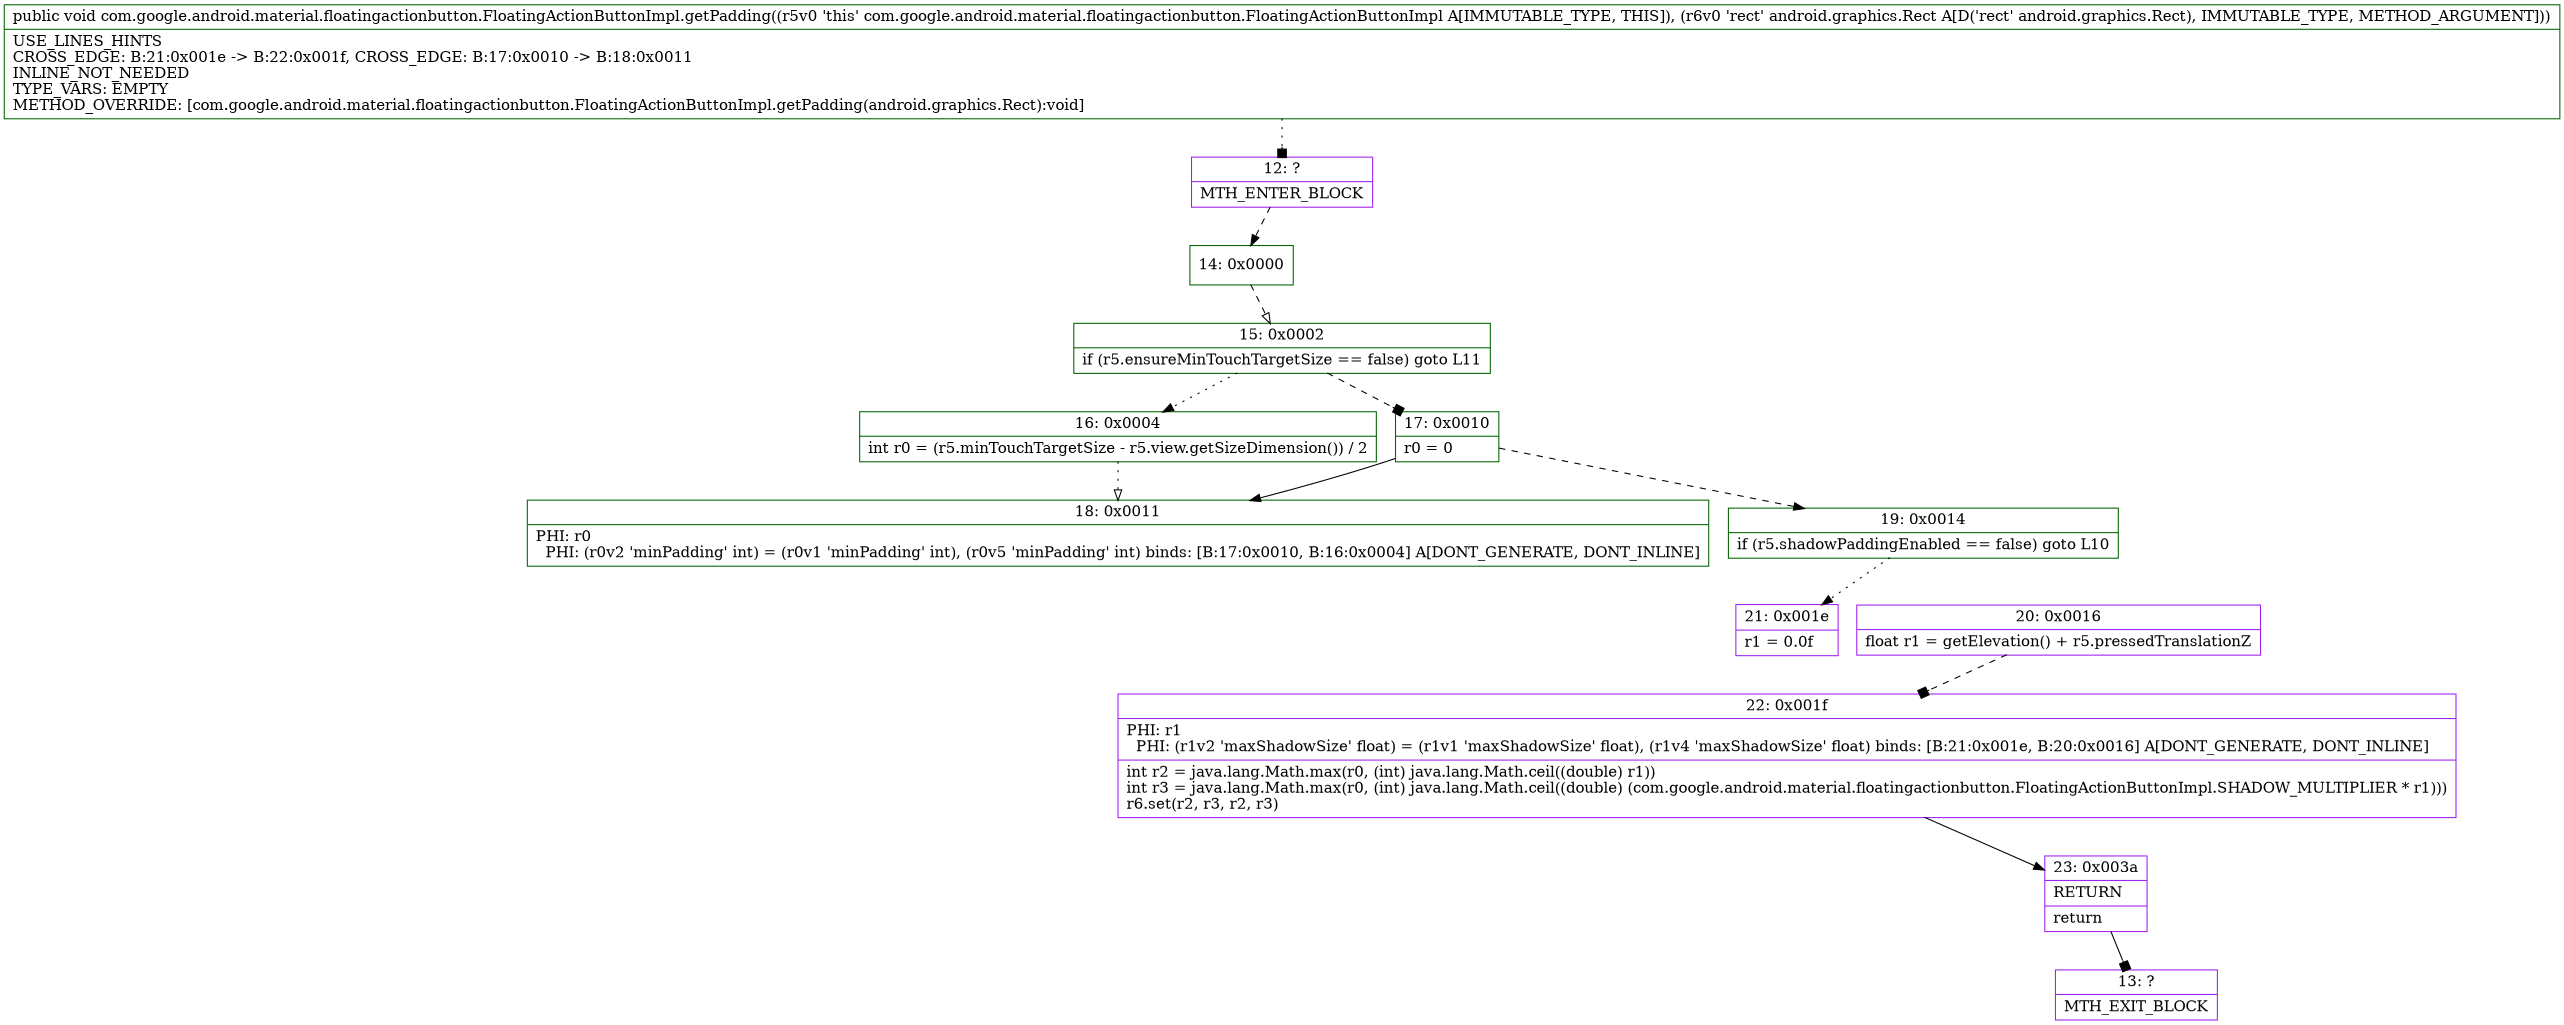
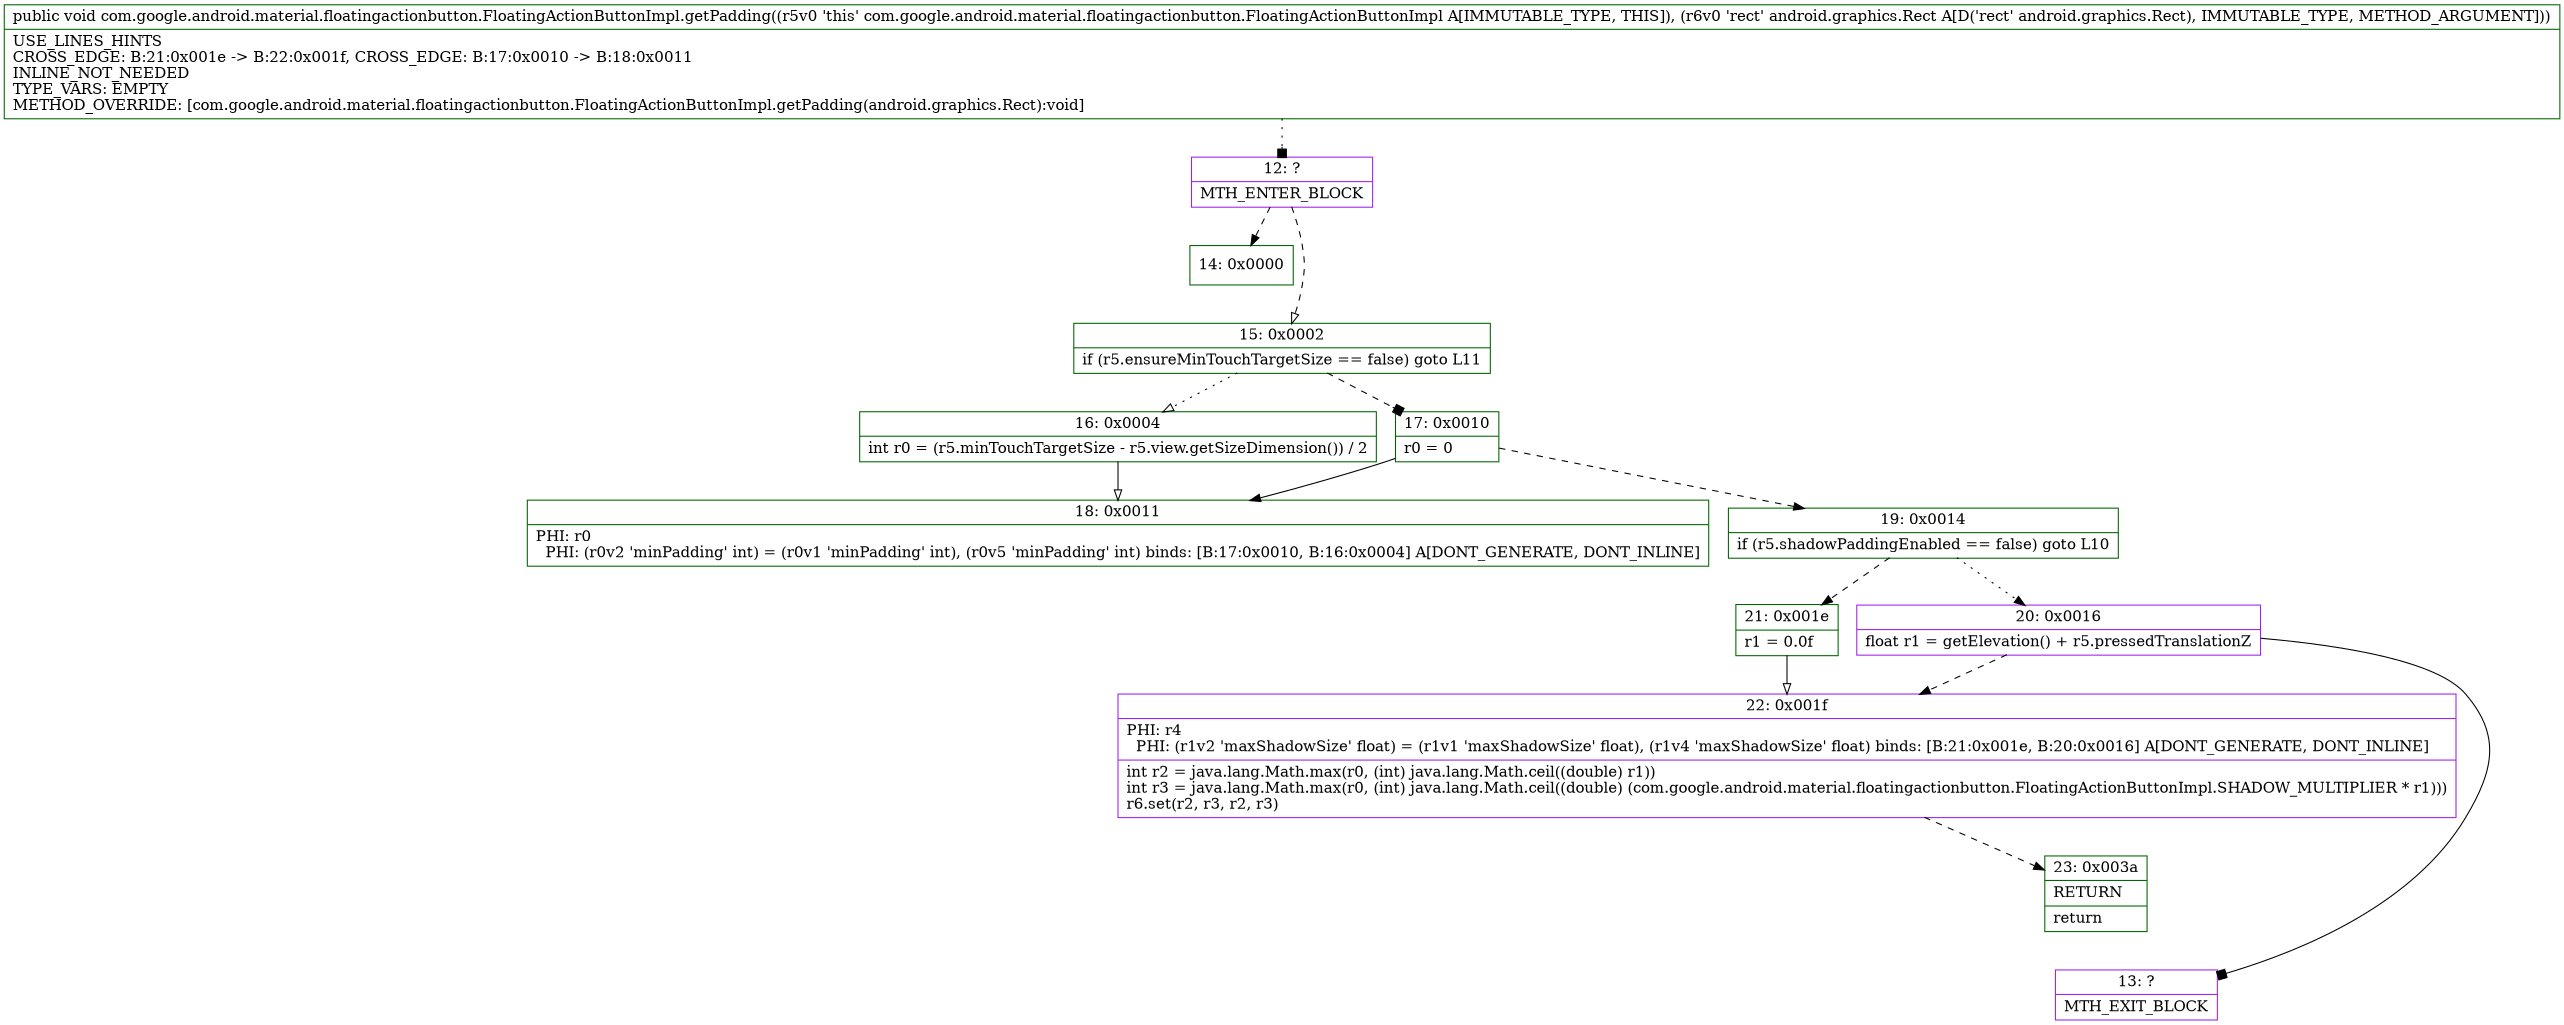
(1258, 299) -> (1304, 260)
(1205, 390) -> (1205, 390)
(1118, 476) -> (1118, 476)
(1860, 578) -> (1860, 578)
none -> (1986, 578)
(1787, 630) -> (1787, 630)
none -> (1787, 669)
(1968, 672) -> (1968, 672)
(1157, 731) -> (1157, 731)
(1979, 841) -> (1979, 841)
(2096, 894) -> (2096, 894)
(2117, 946) -> (2480, 791)
